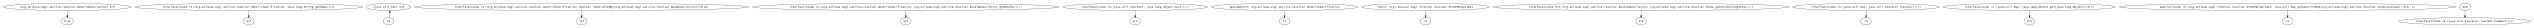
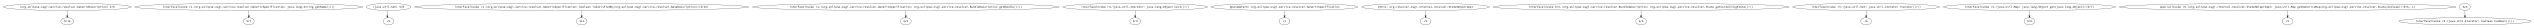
(390, 15) -> (387, 13)
